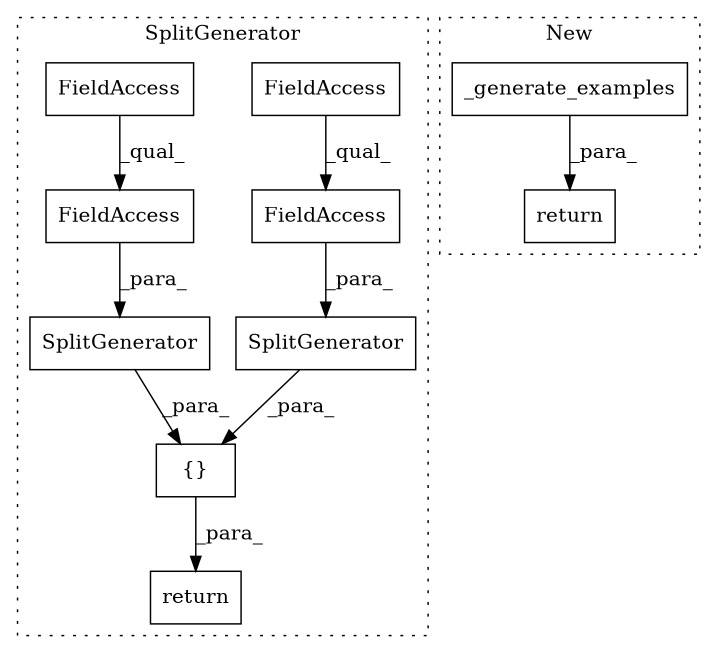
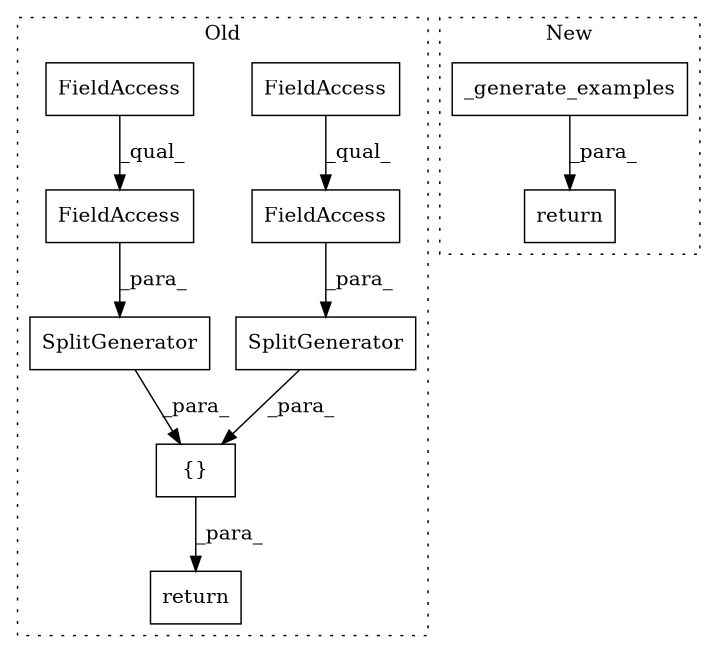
(223, 34) -> (223, 34)
